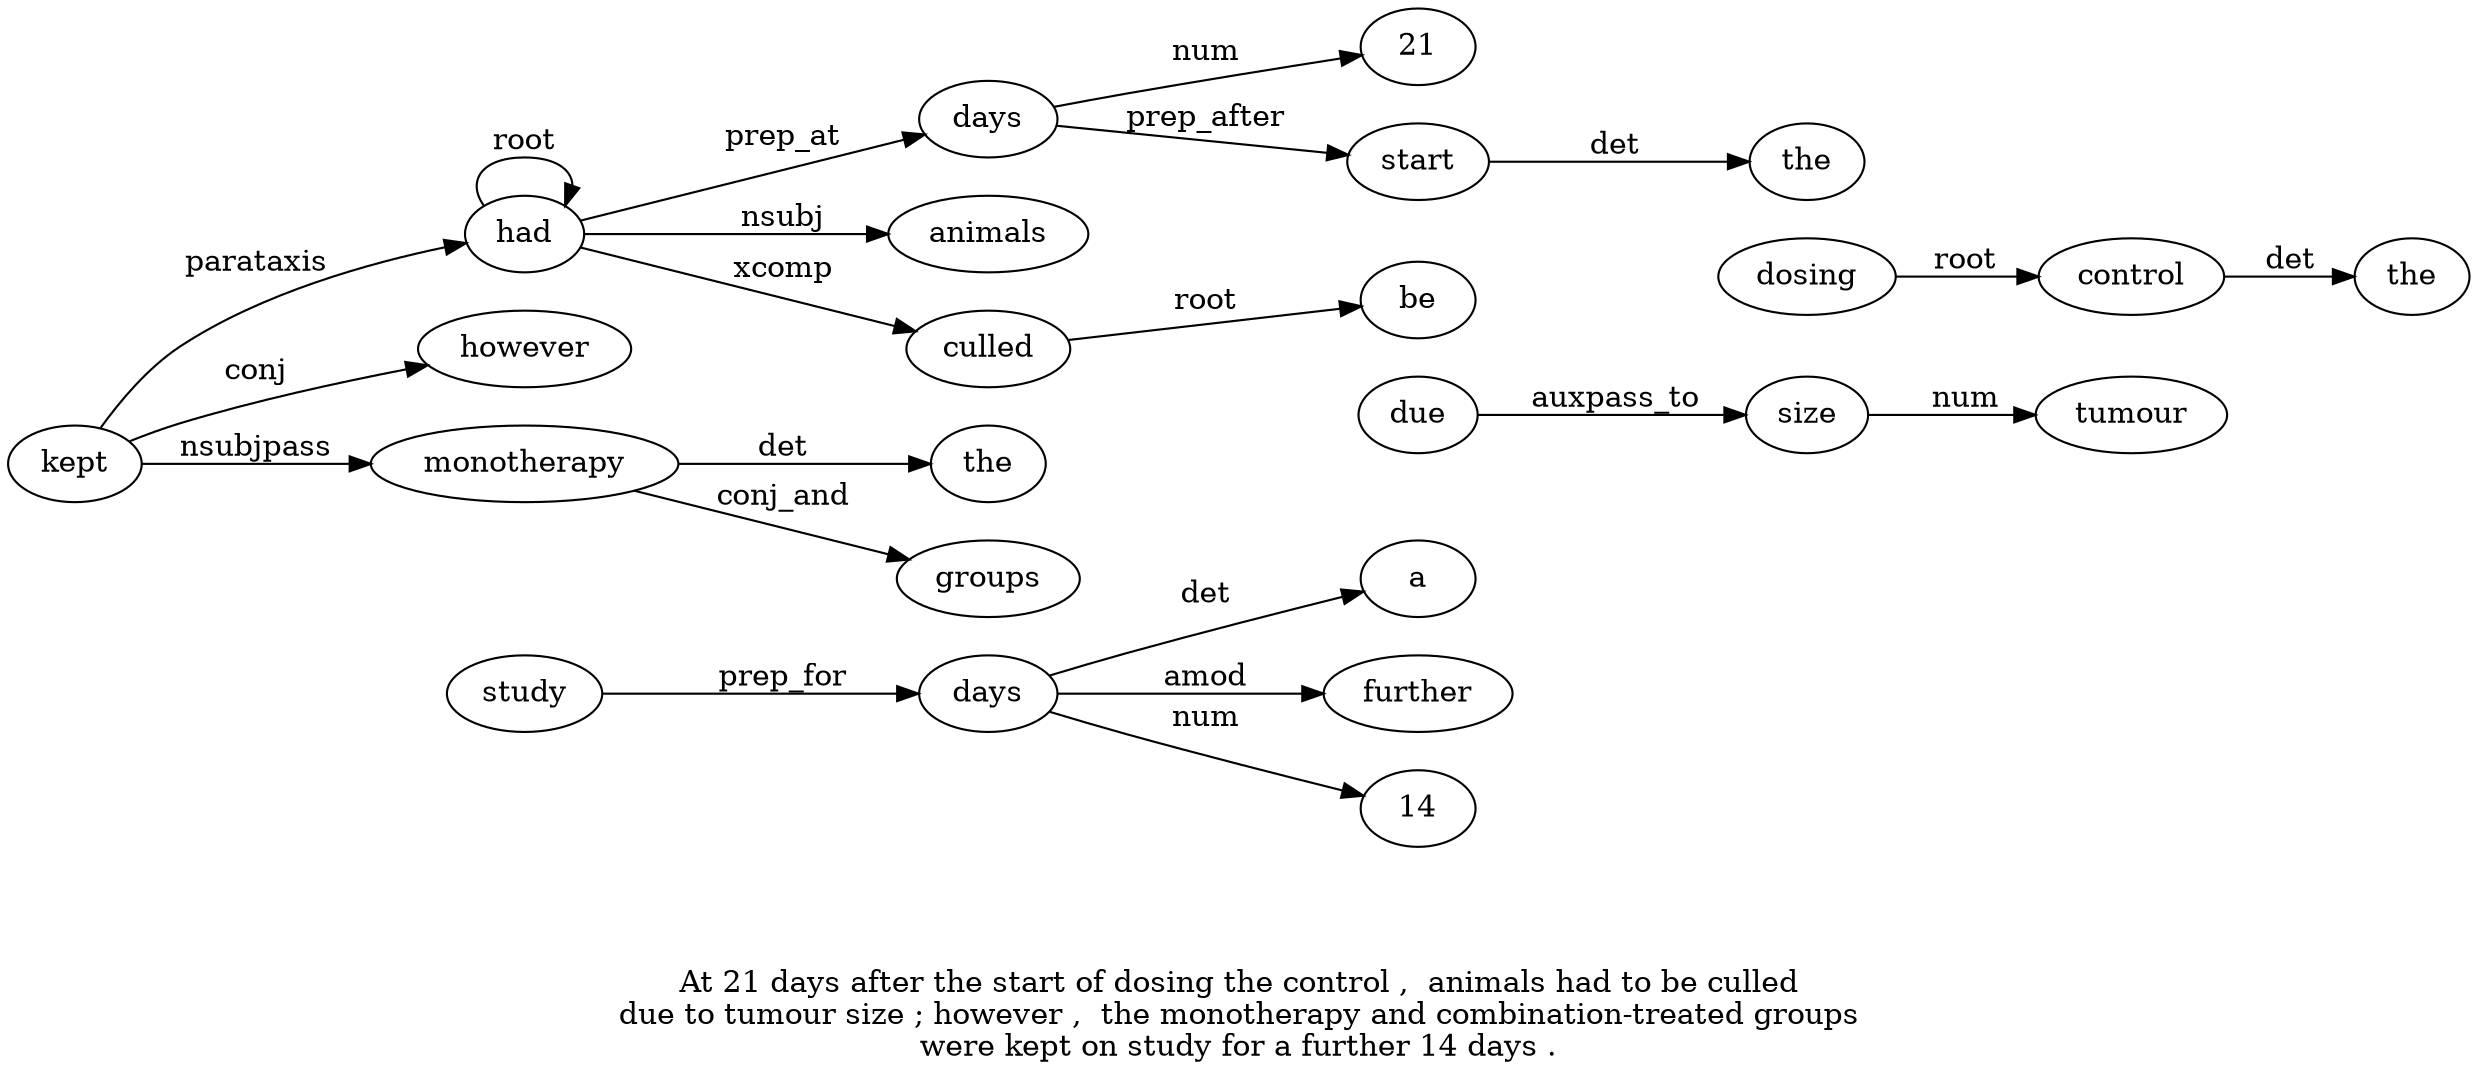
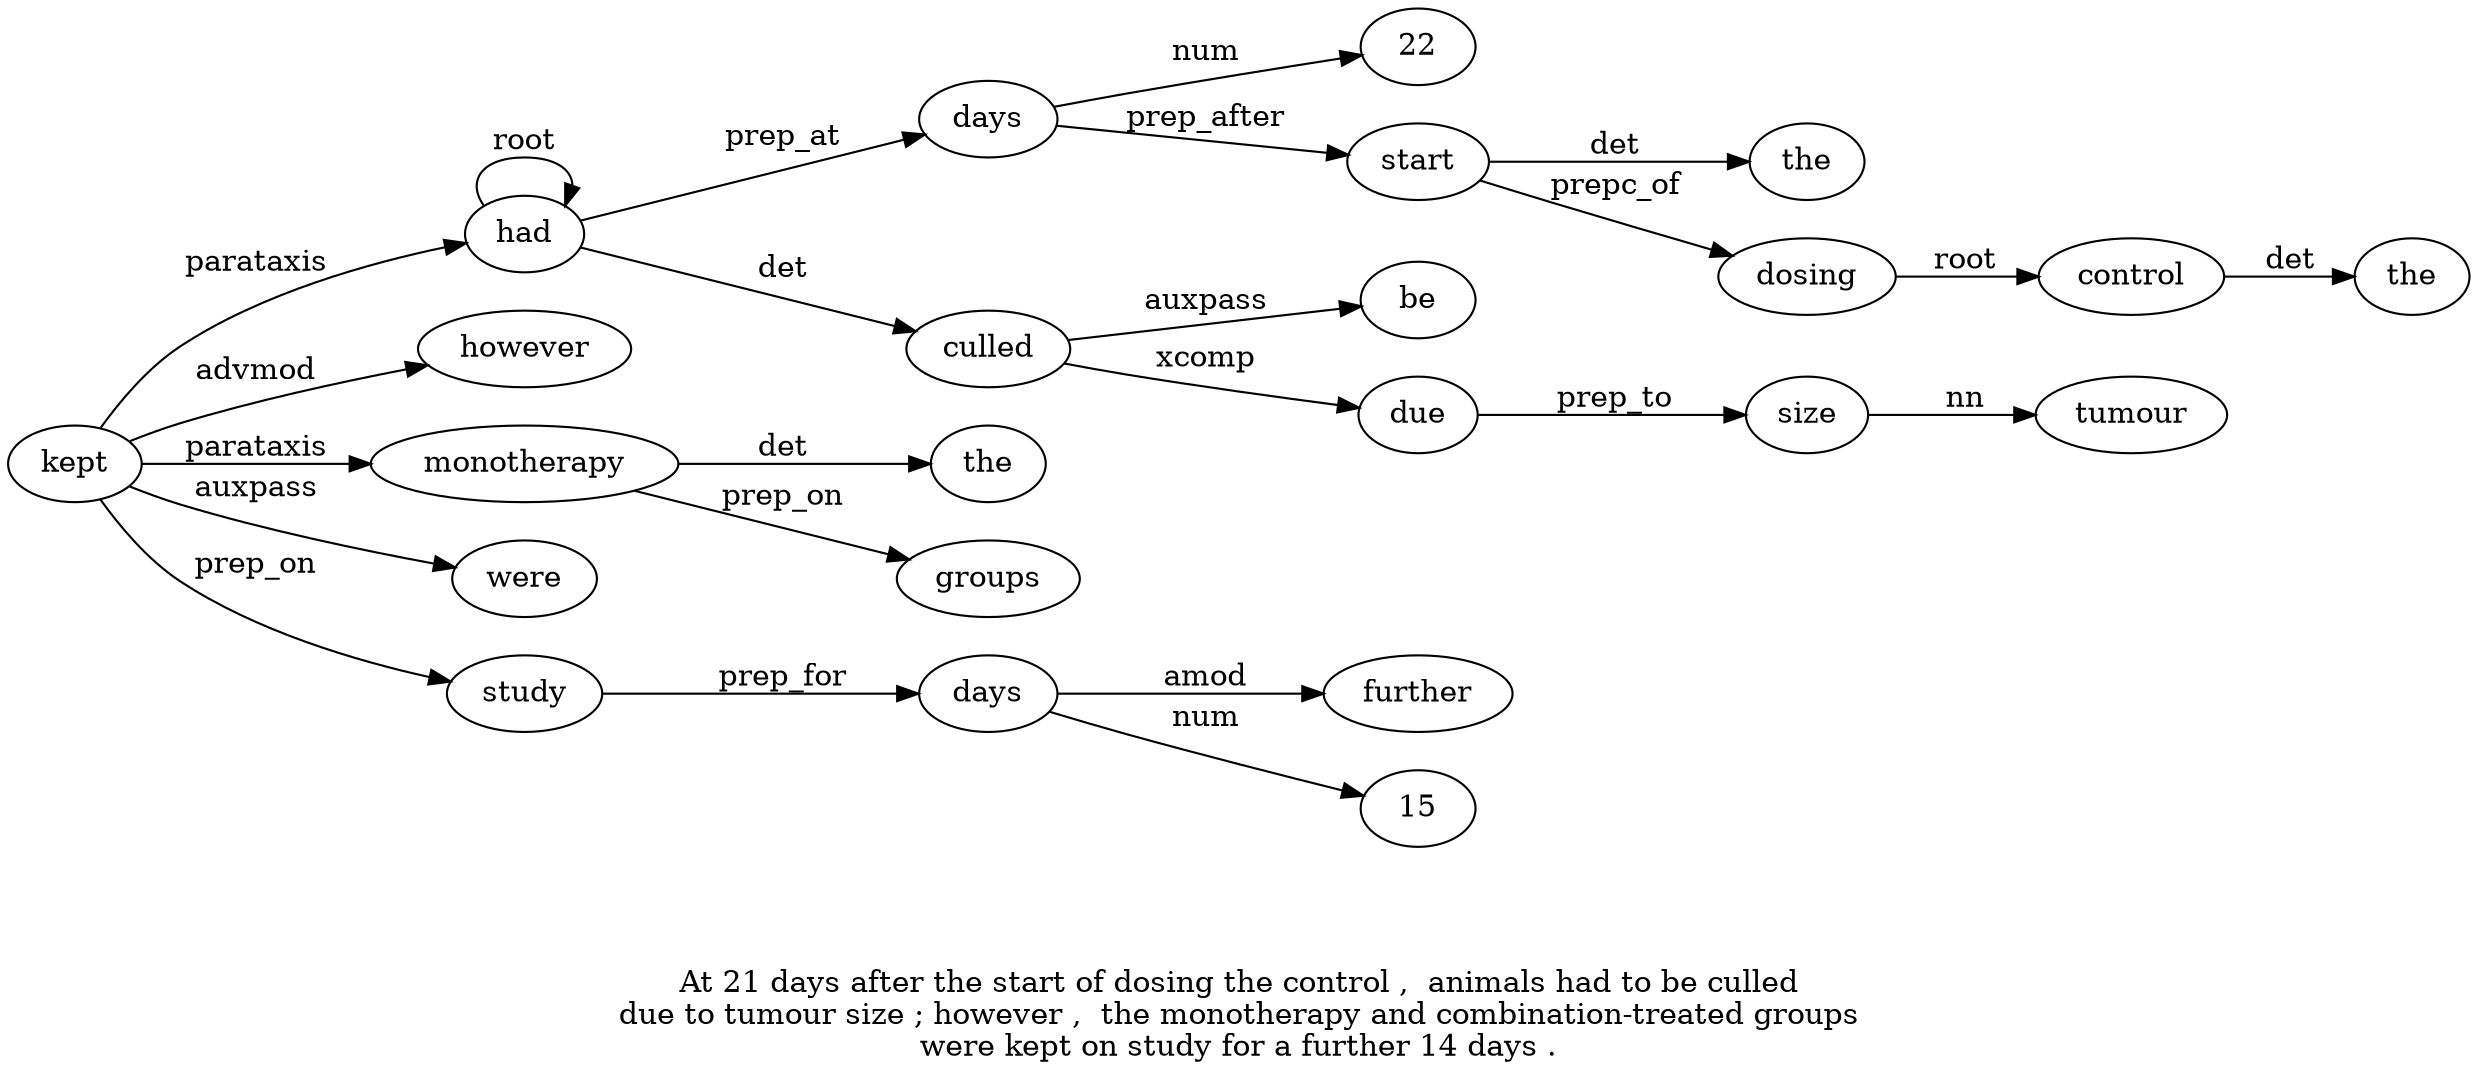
(1418, 47) -> (1418, 47)
none -> (1596, 216)
(988, 234) -> none
(783, 269) -> (783, 269)
(1206, 301) -> (1206, 301)
(256, 371) -> (256, 371)
none -> (1201, 386)
(1615, 399) -> (1615, 399)
(1966, 399) -> (1966, 399)
(256, 448) -> (256, 448)
(783, 497) -> (783, 497)
none -> (525, 579)
(1418, 579) -> none
none -> (247, 618)
(1418, 809) -> (1418, 809)
